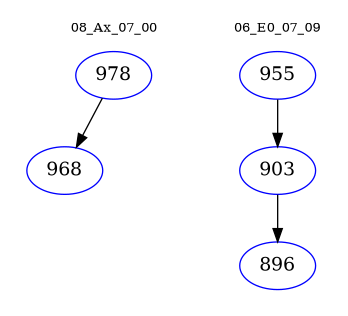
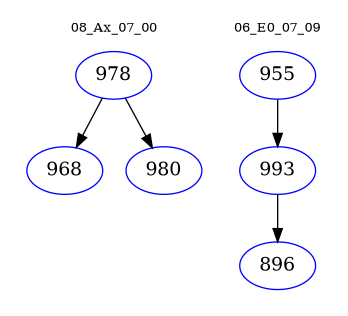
none -> (164, 171)
(278, 171) -> (278, 171)
